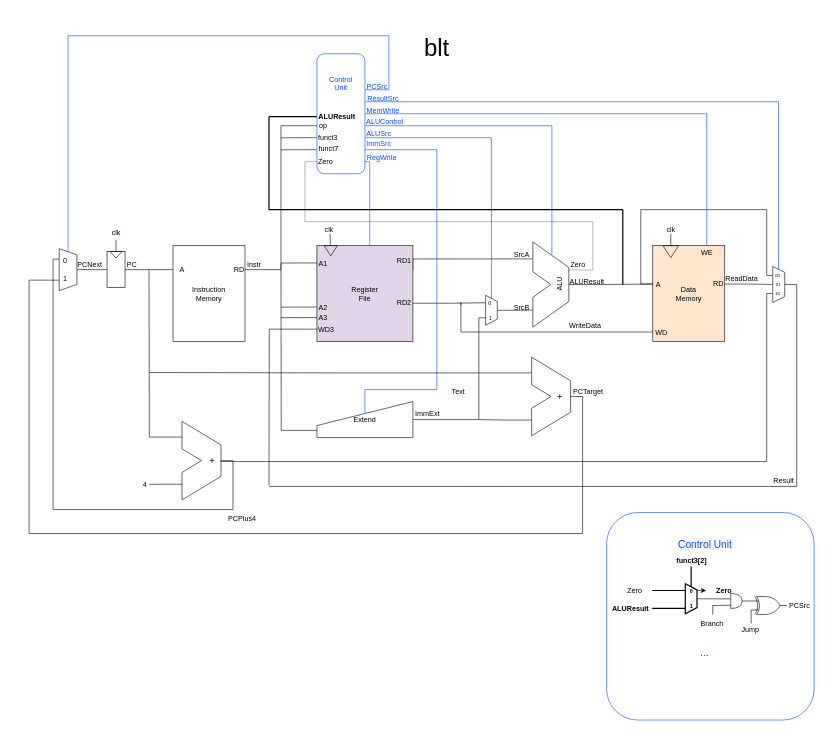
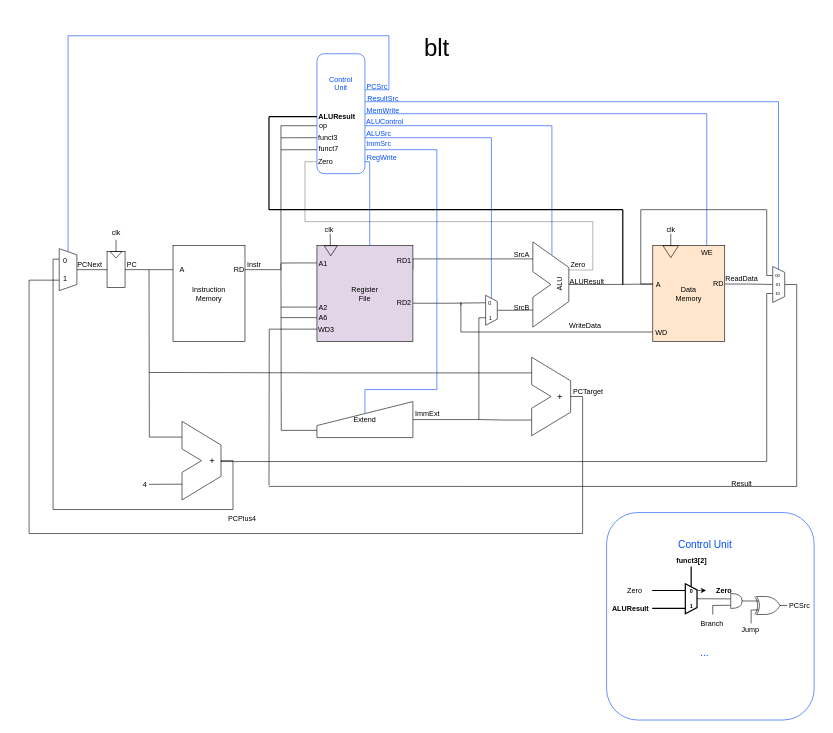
(323, 318) -> (323, 318)
(459, 392) -> none
(784, 481) -> (742, 484)
